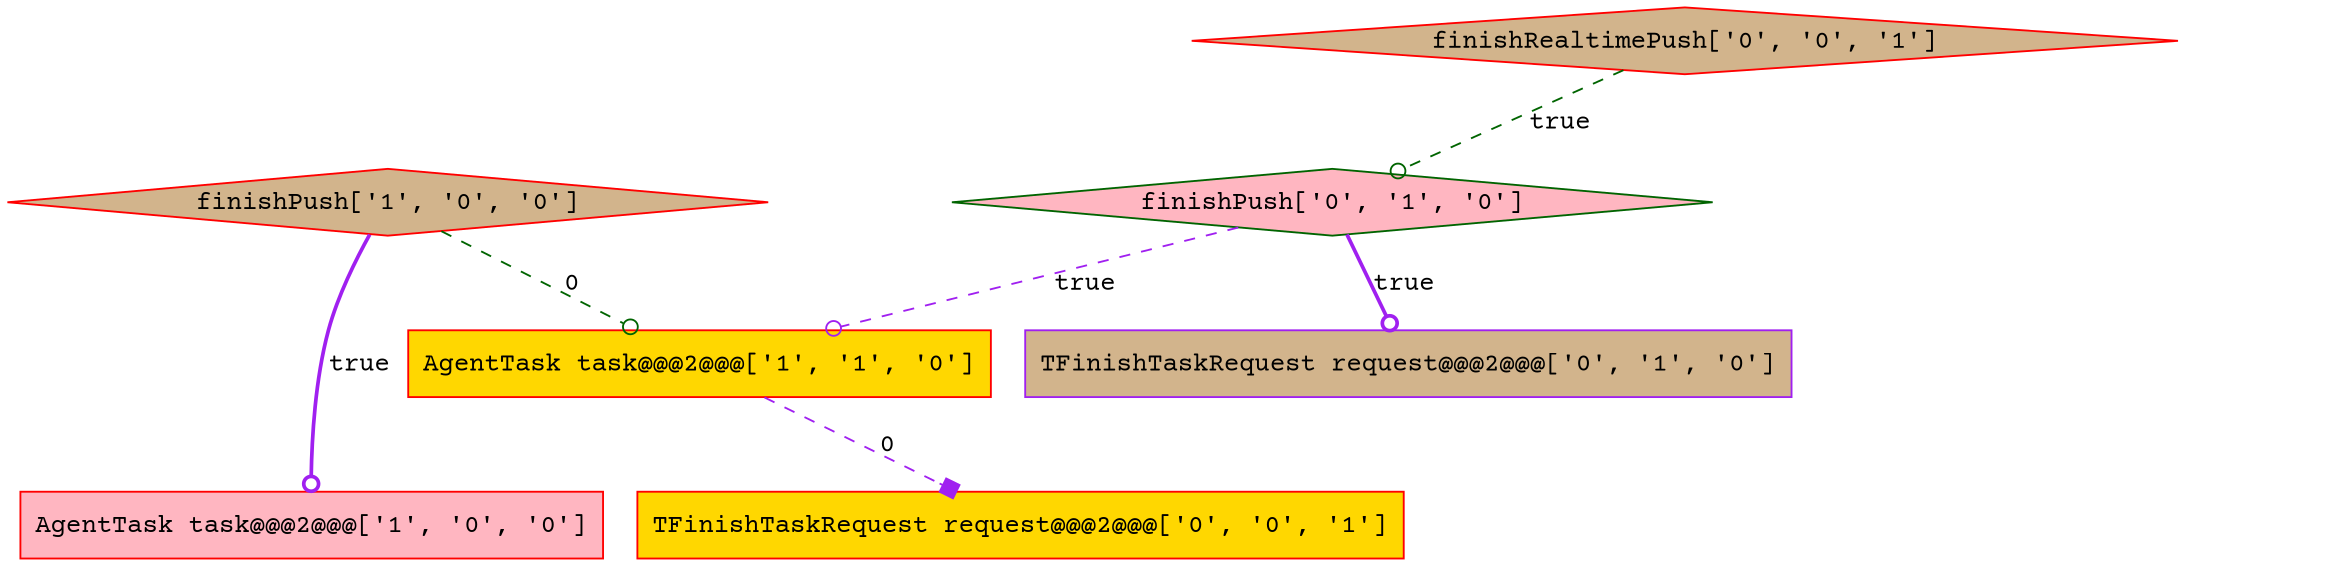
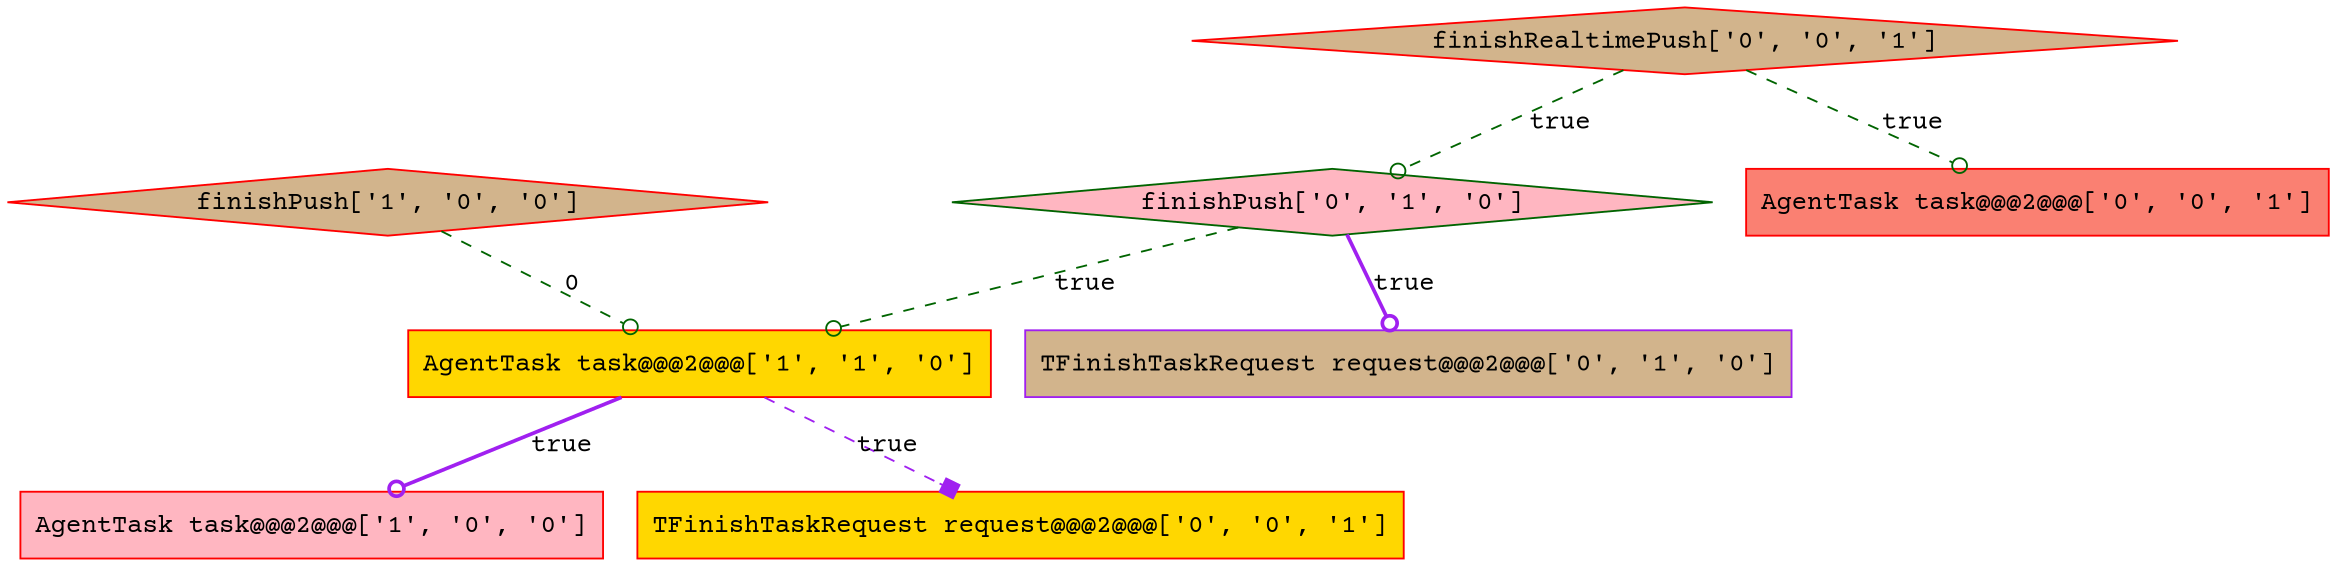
none -> (2037, 202)
(1040, 277) -> (1040, 277)
(324, 351) -> (512, 442)
(888, 444) -> (888, 444)
